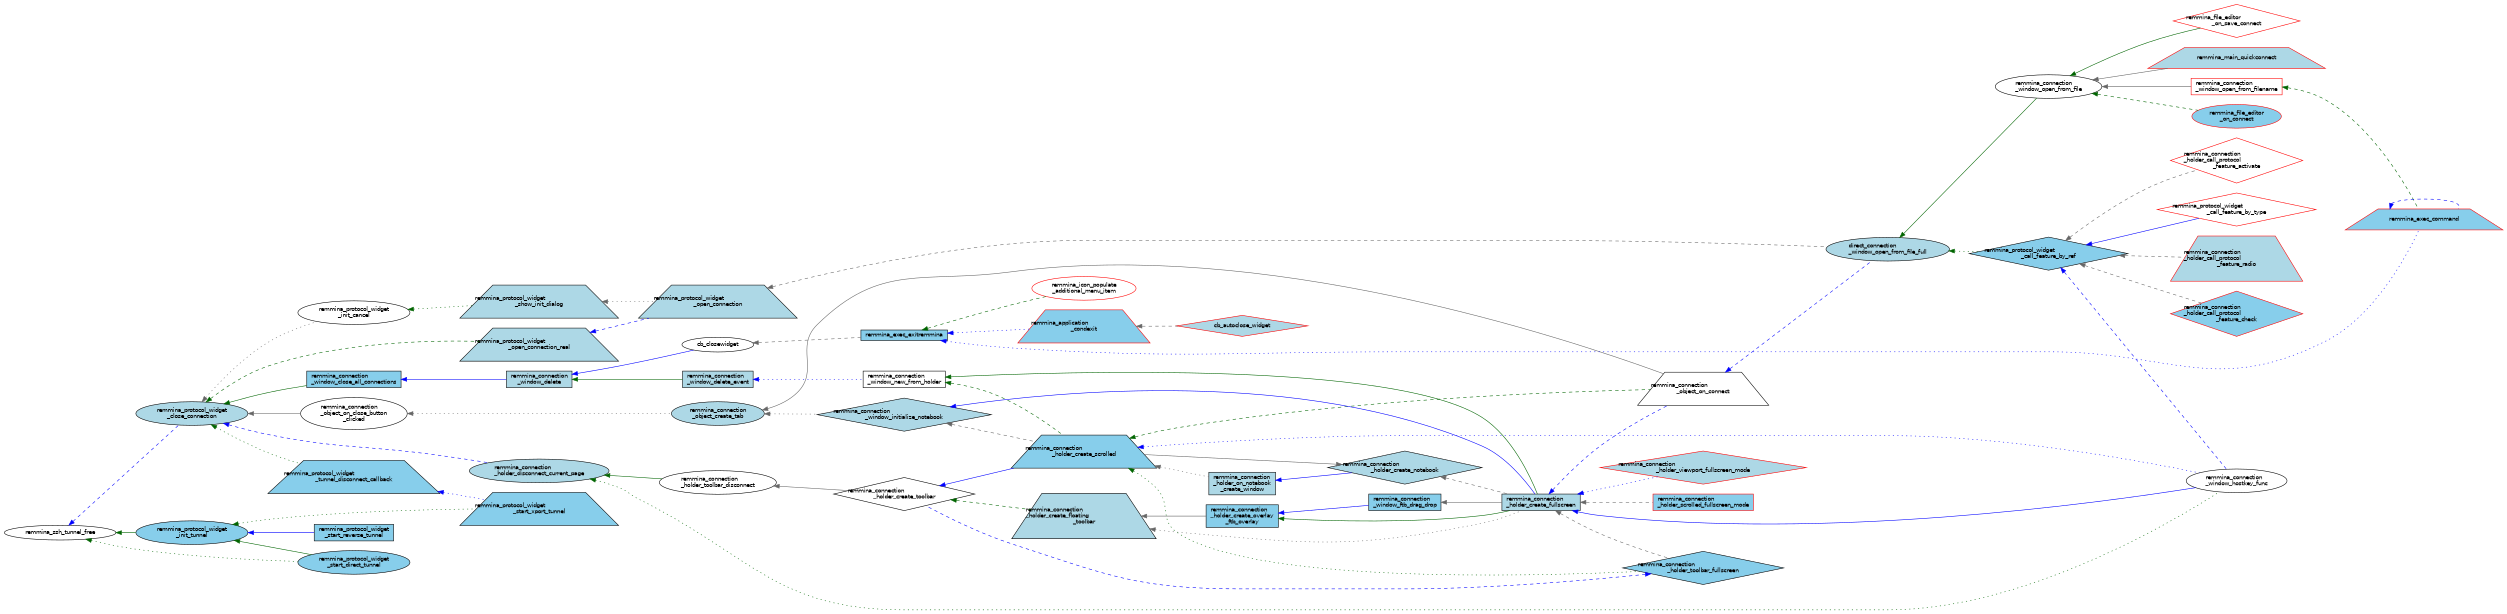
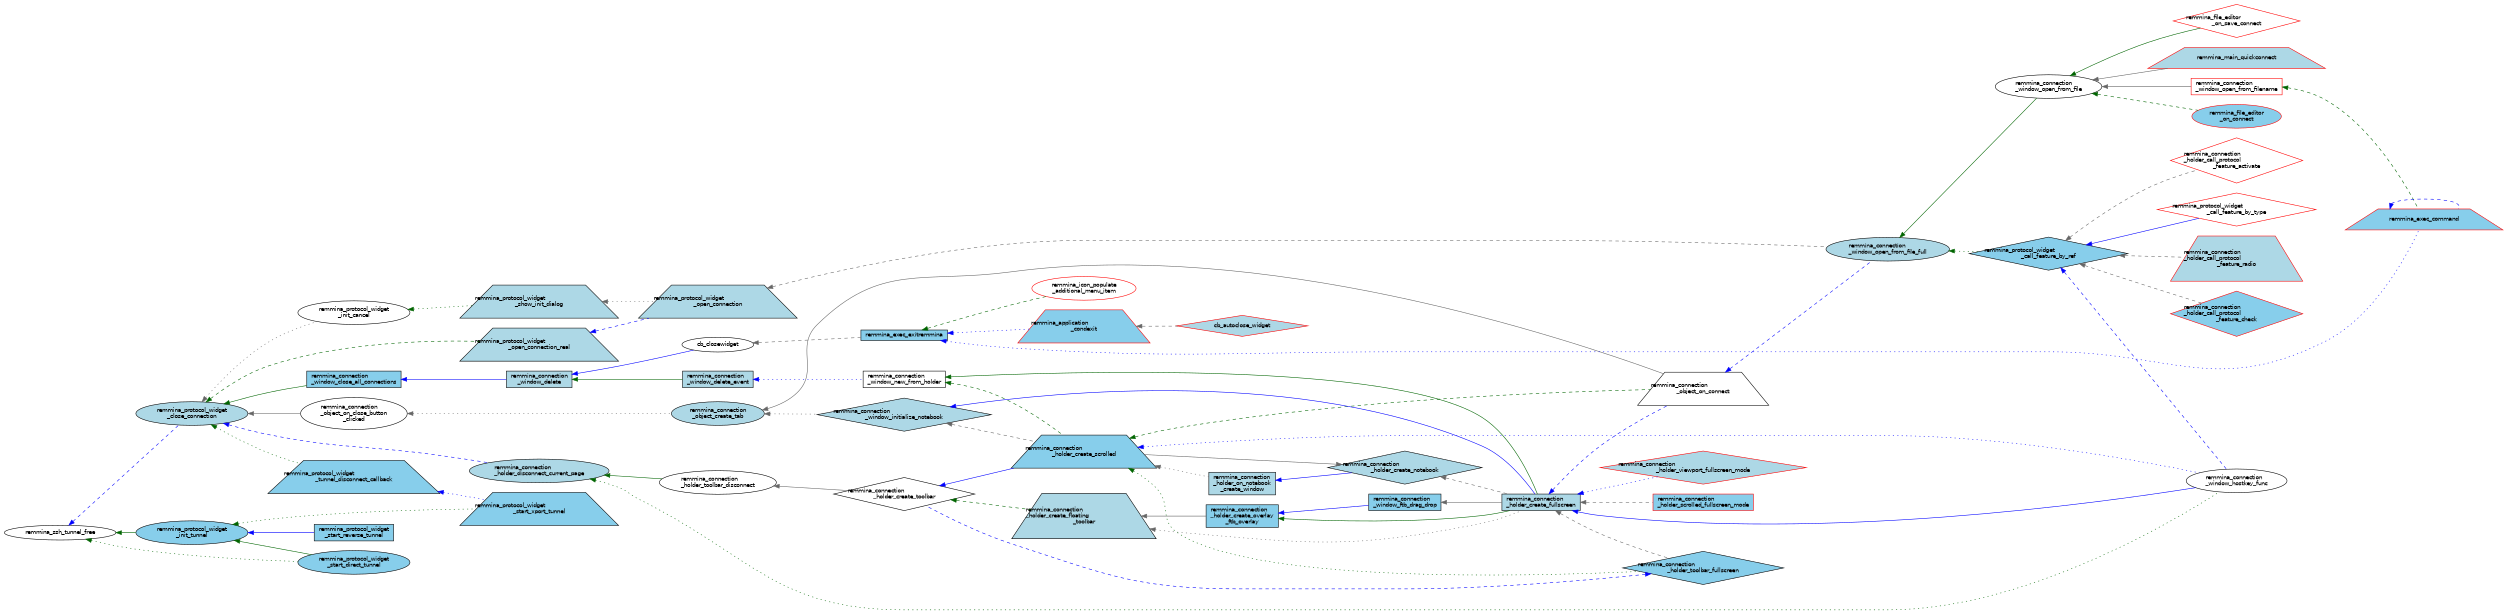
(1888, 249) -> (1888, 249)
